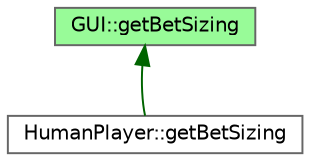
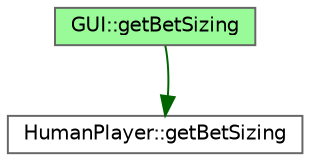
(142, 91) -> (168, 71)
